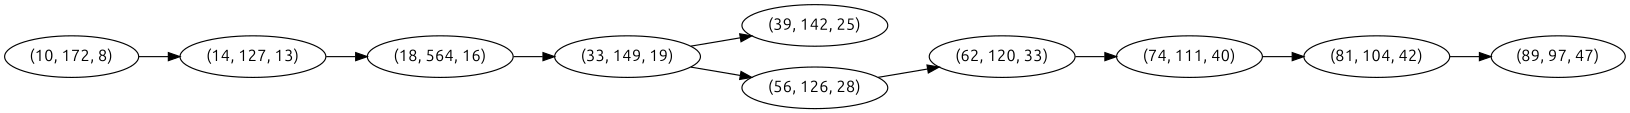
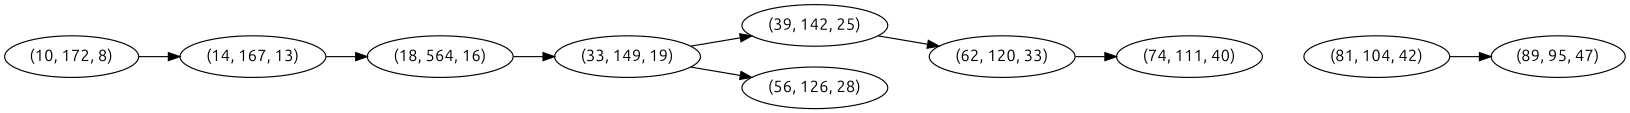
(253, 57) -> (253, 57)
(1277, 57) -> none
(1558, 57) -> (1558, 57)
(903, 73) -> (903, 40)
